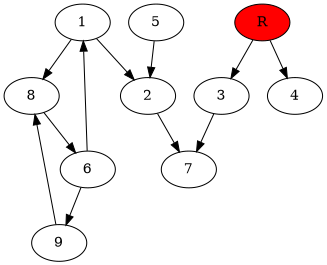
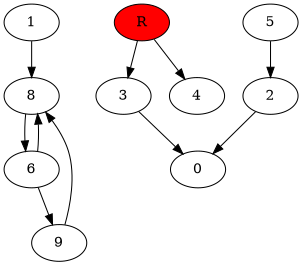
(112, 55) -> none
(85, 101) -> (38, 138)
(189, 169) -> (198, 169)
